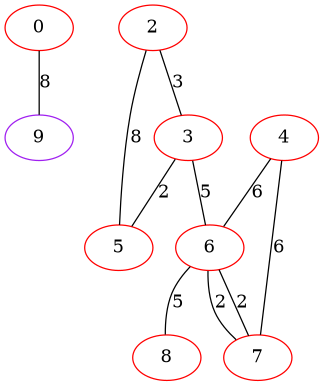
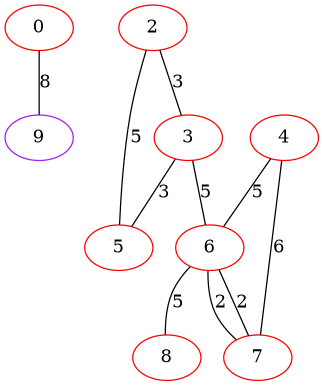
(136, 138) -> (136, 138)
(164, 193) -> (164, 193)
(258, 193) -> (258, 193)
